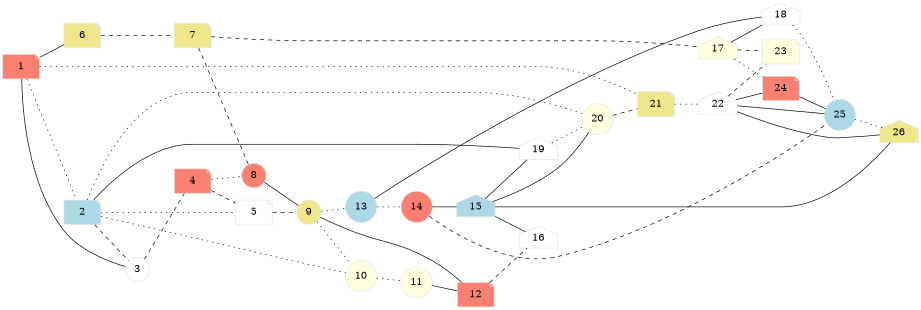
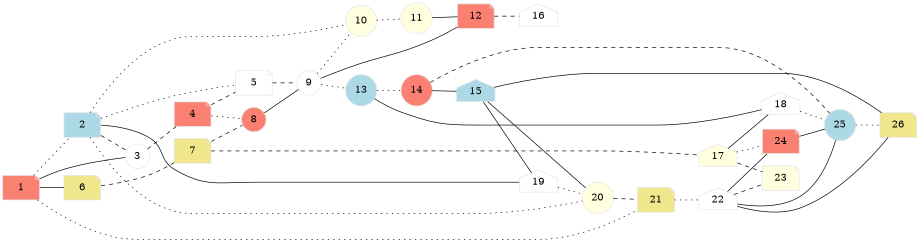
(899, 133) -> (898, 125)
(309, 212) -> (309, 83)
(510, 224) -> none
